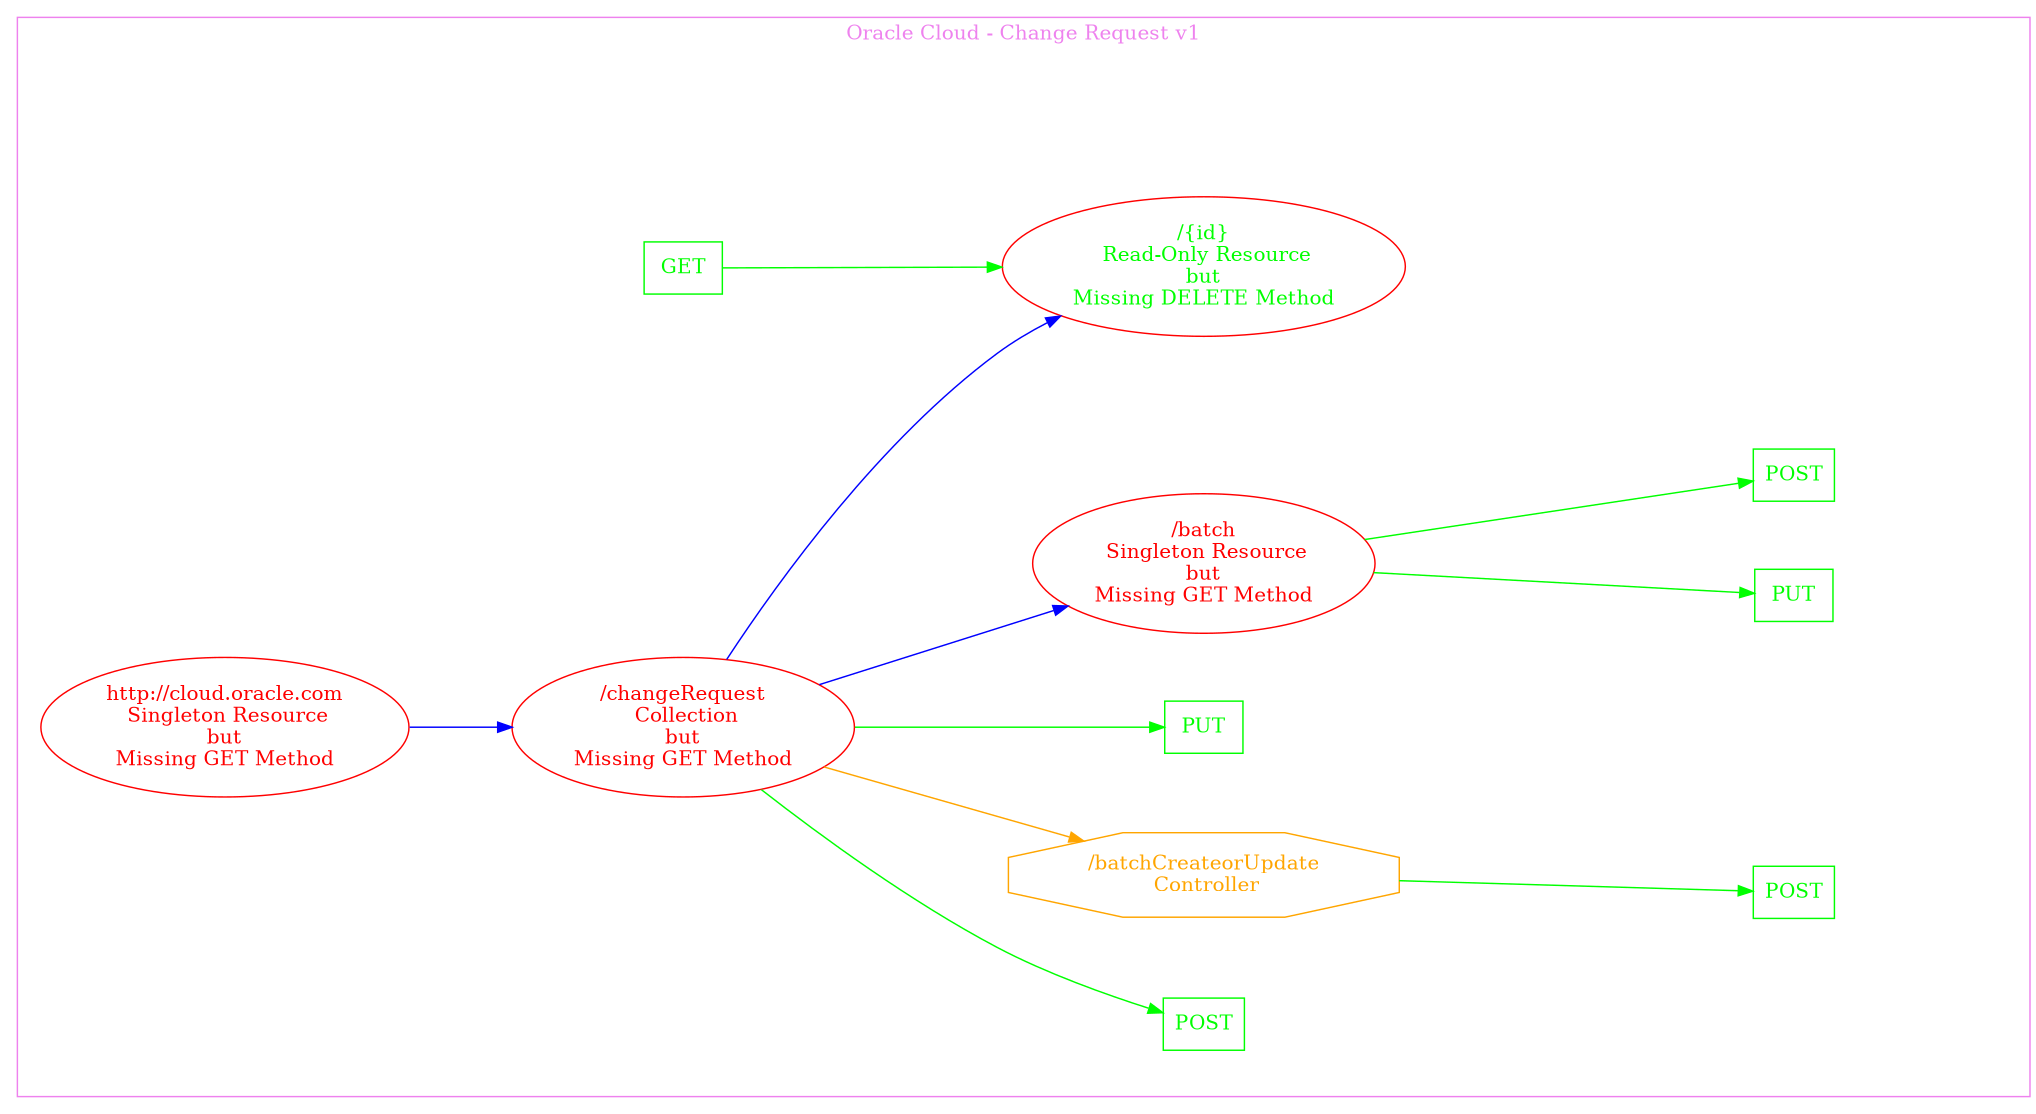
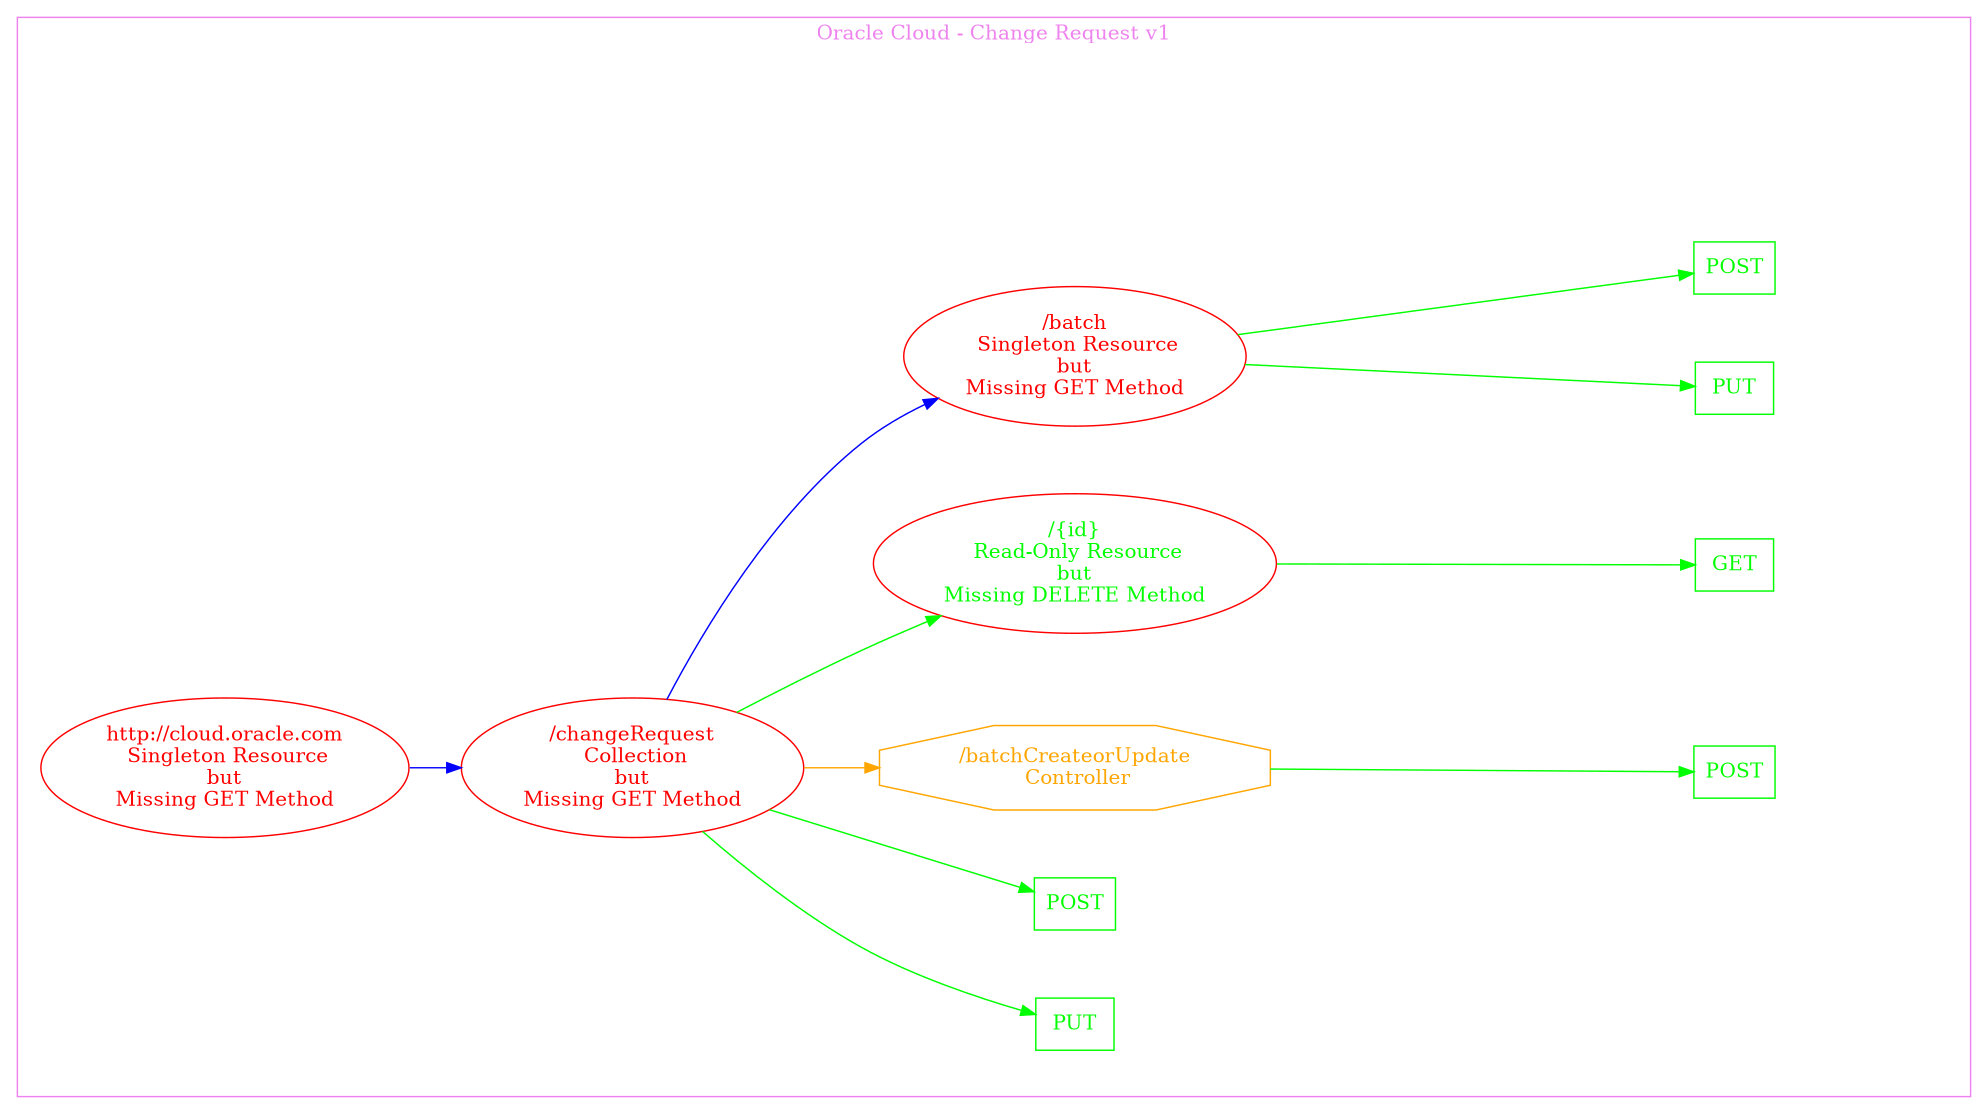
(855, 268) -> (1479, 564)
(869, 473) -> (831, 665)
